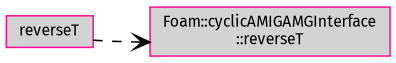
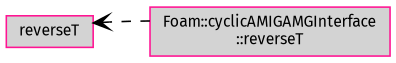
(114, 41) -> (130, 21)
